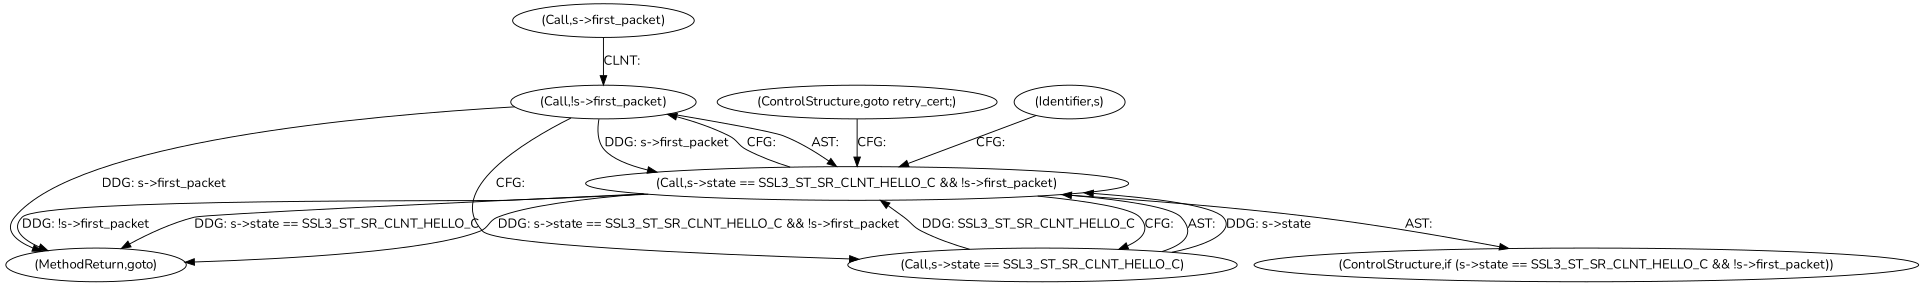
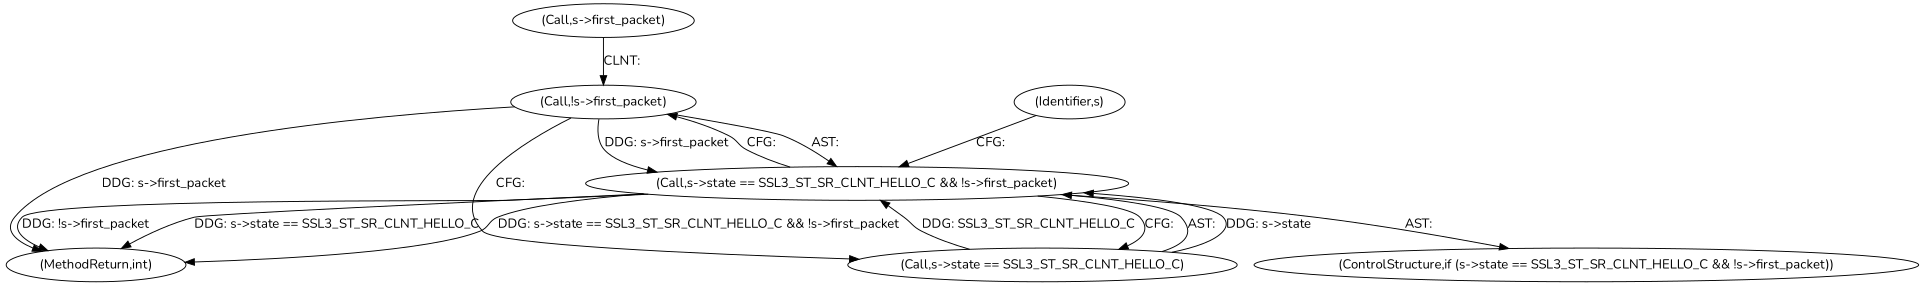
(857, 102) -> none
(96, 265) -> (96, 265)
